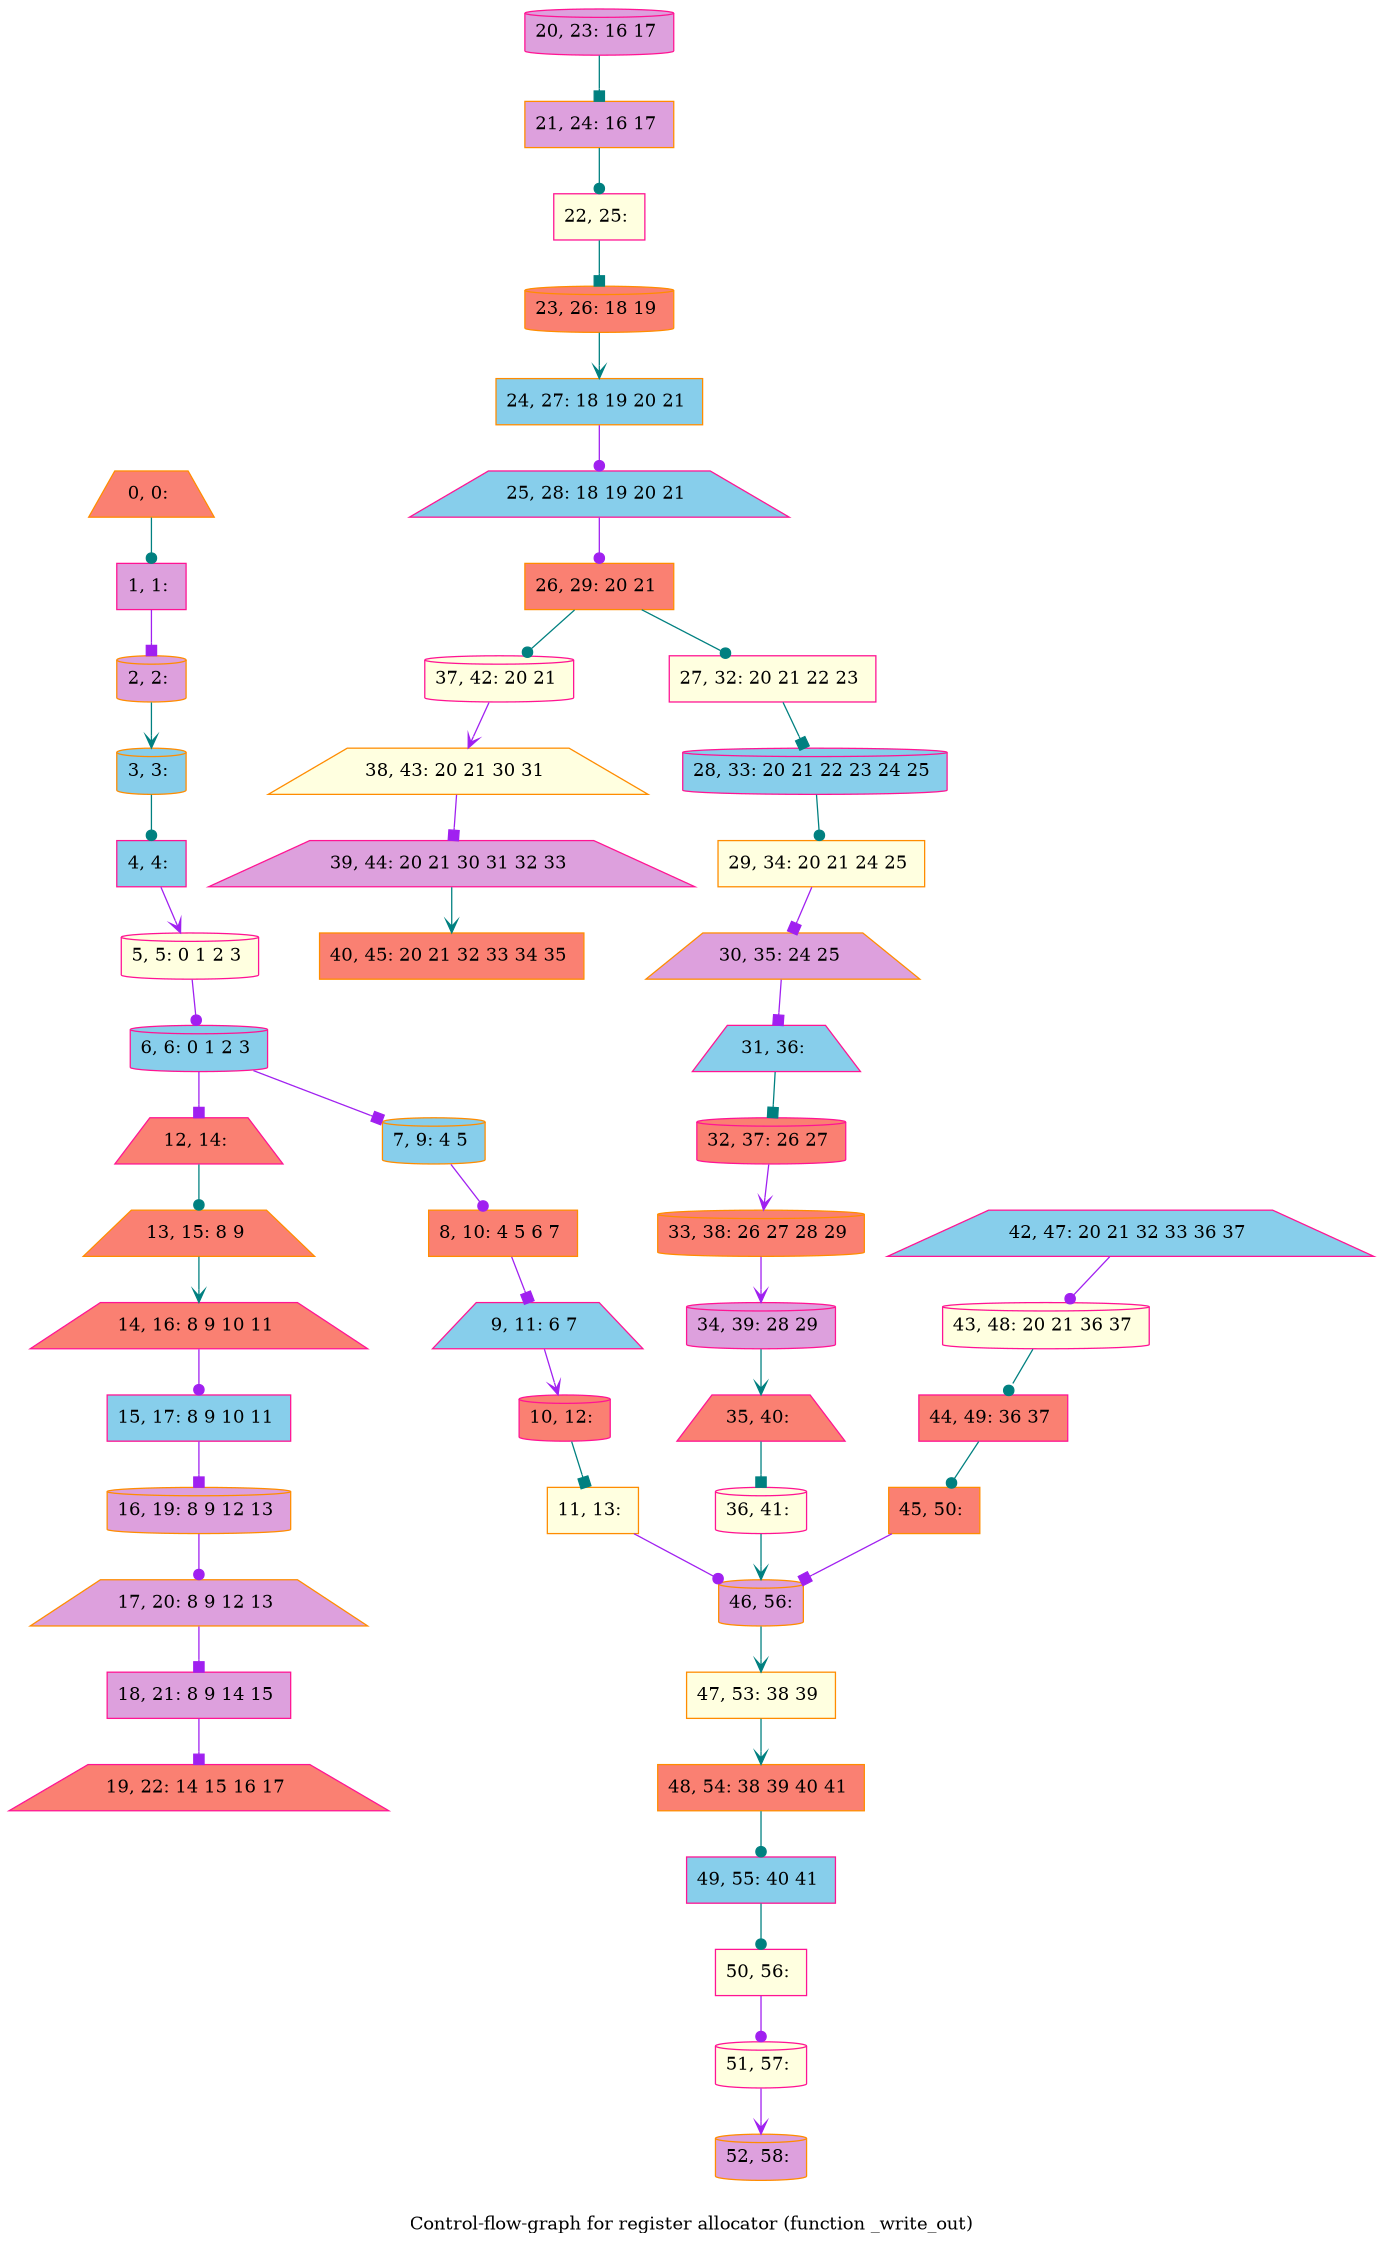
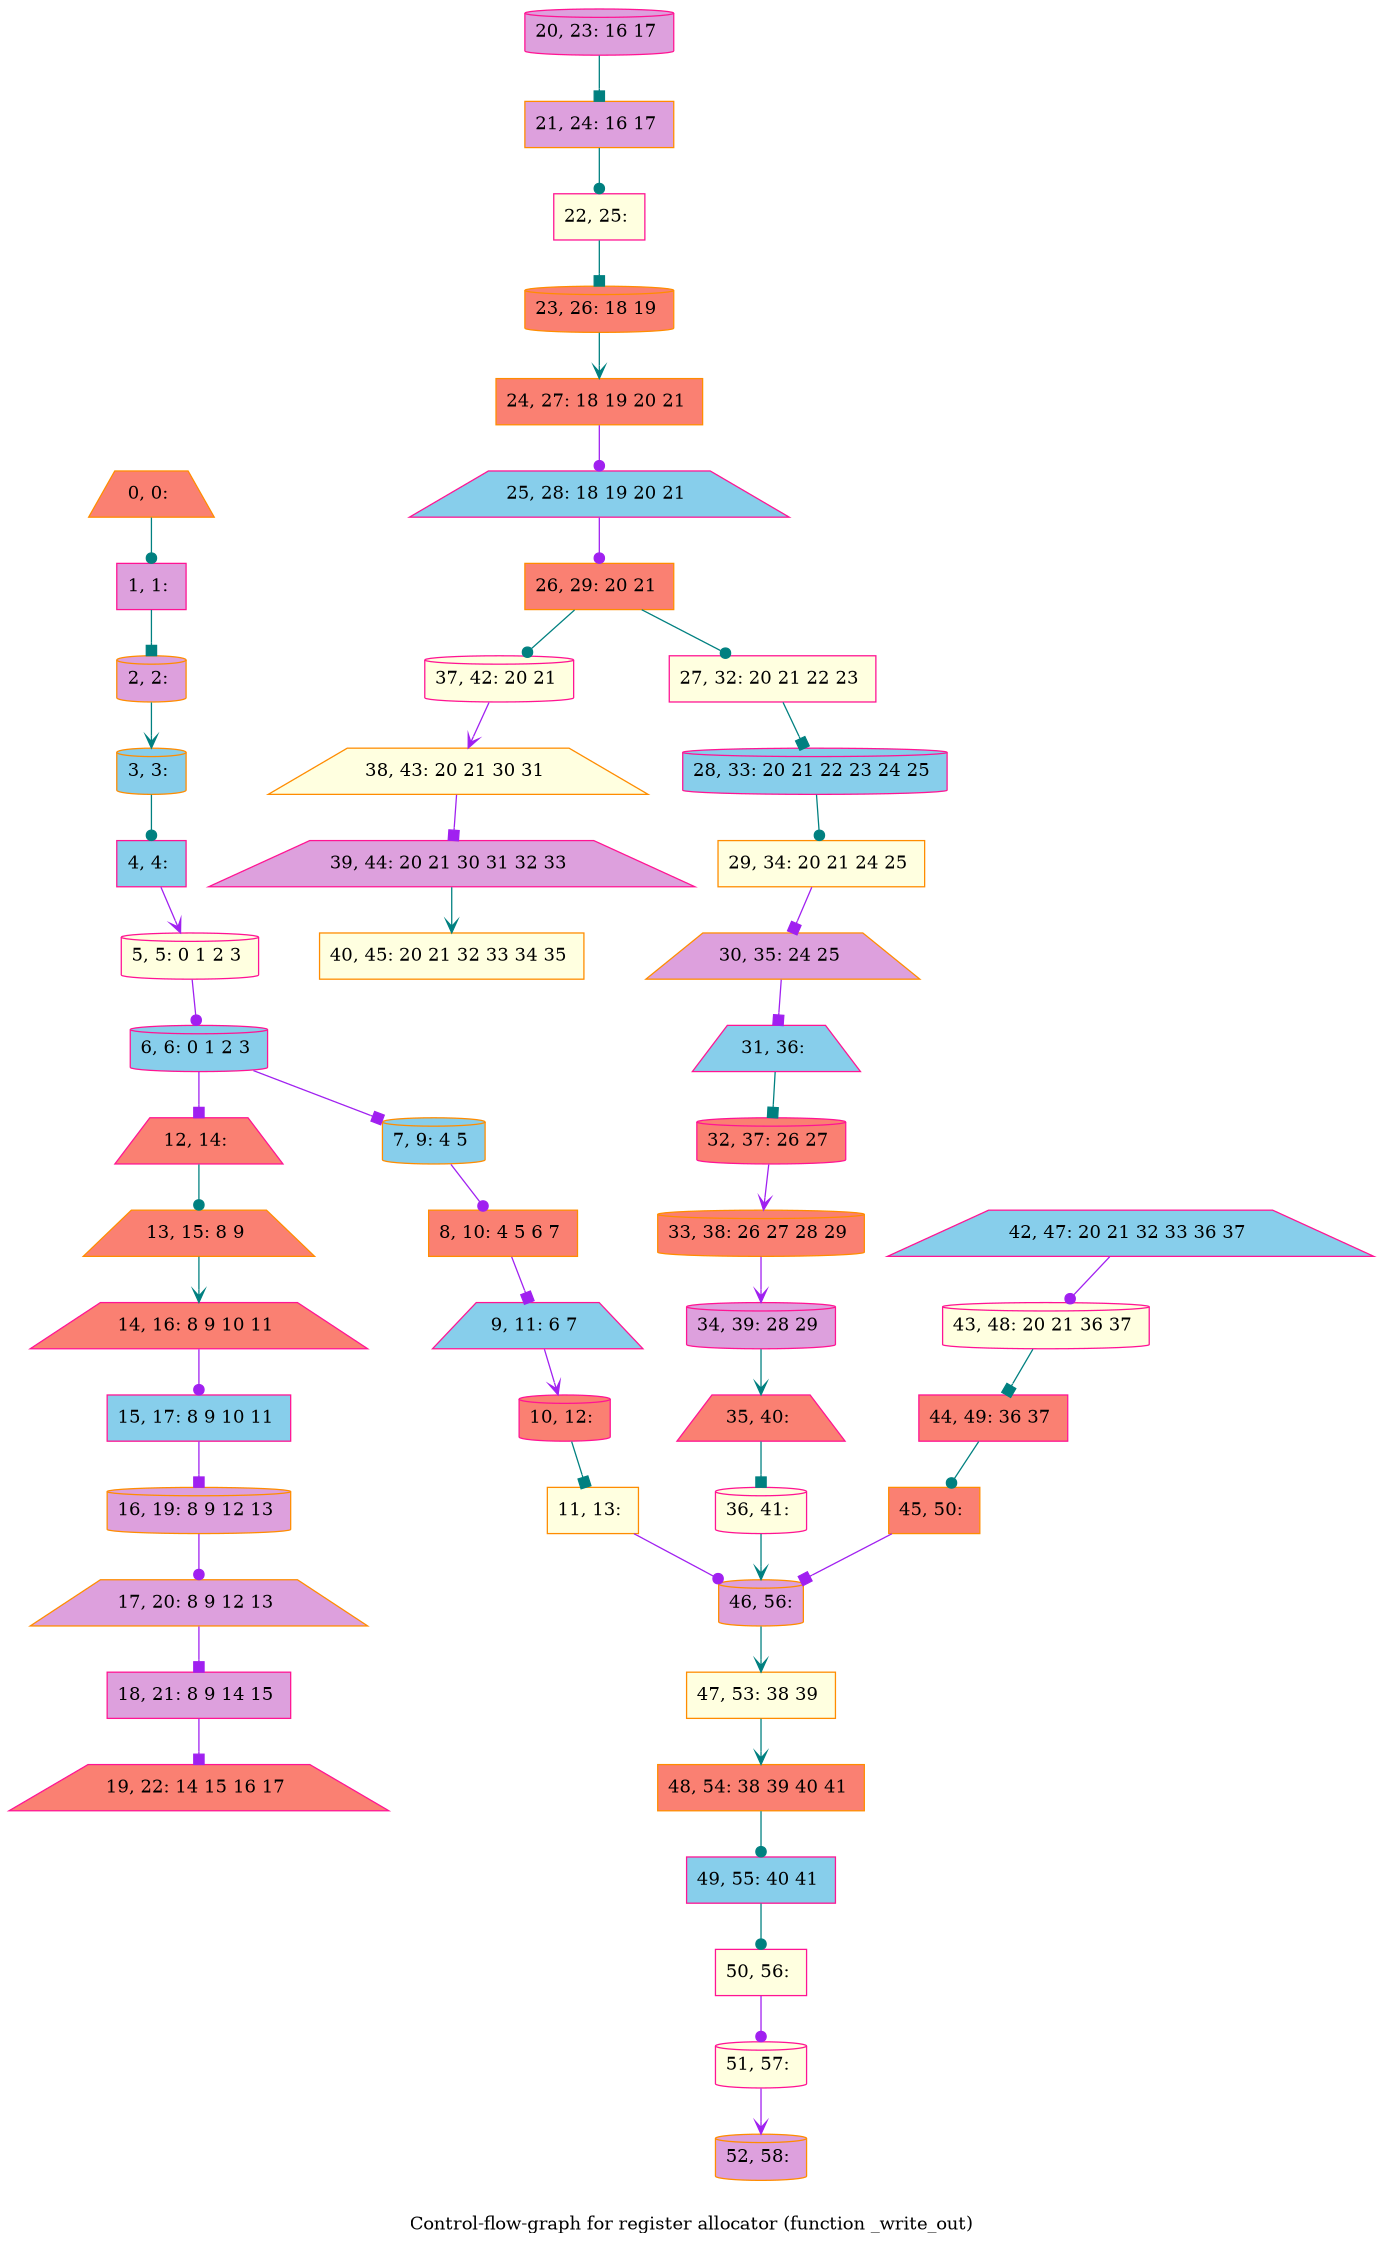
(599, 402) -> (599, 402)
(151, 626) -> (151, 626)
(452, 956) -> (452, 956)
(1023, 1366) -> (1023, 1366)
